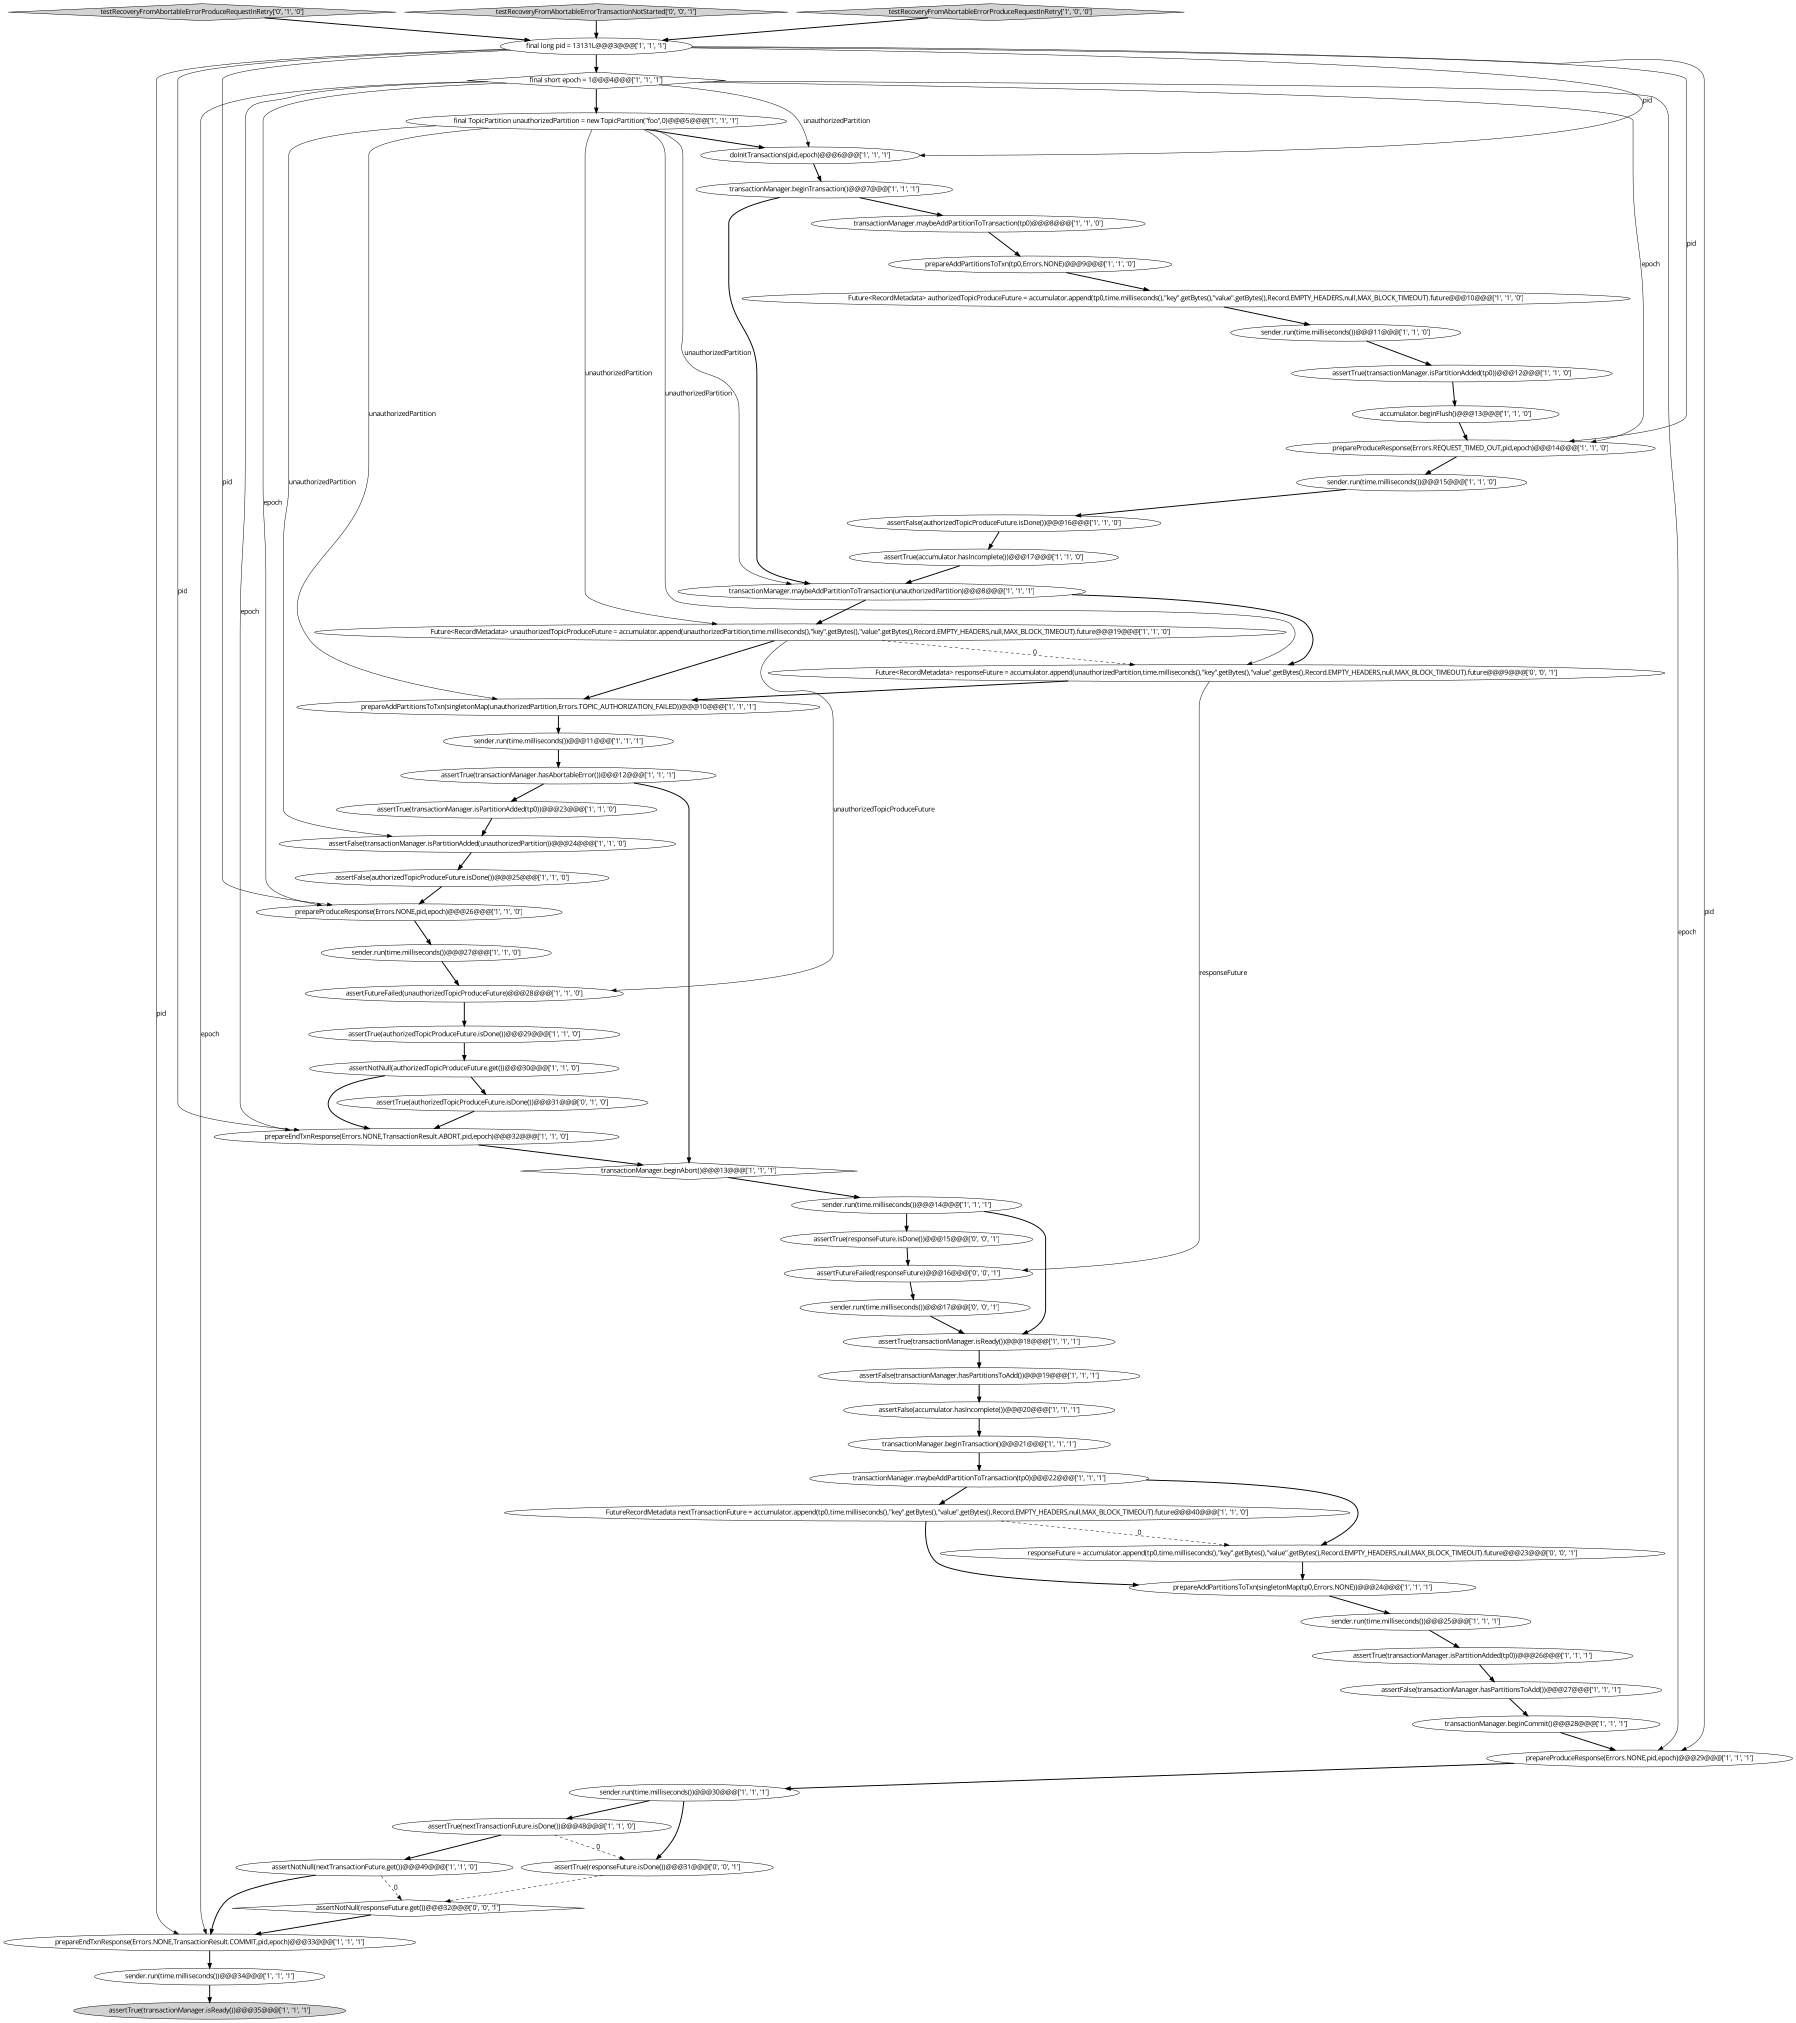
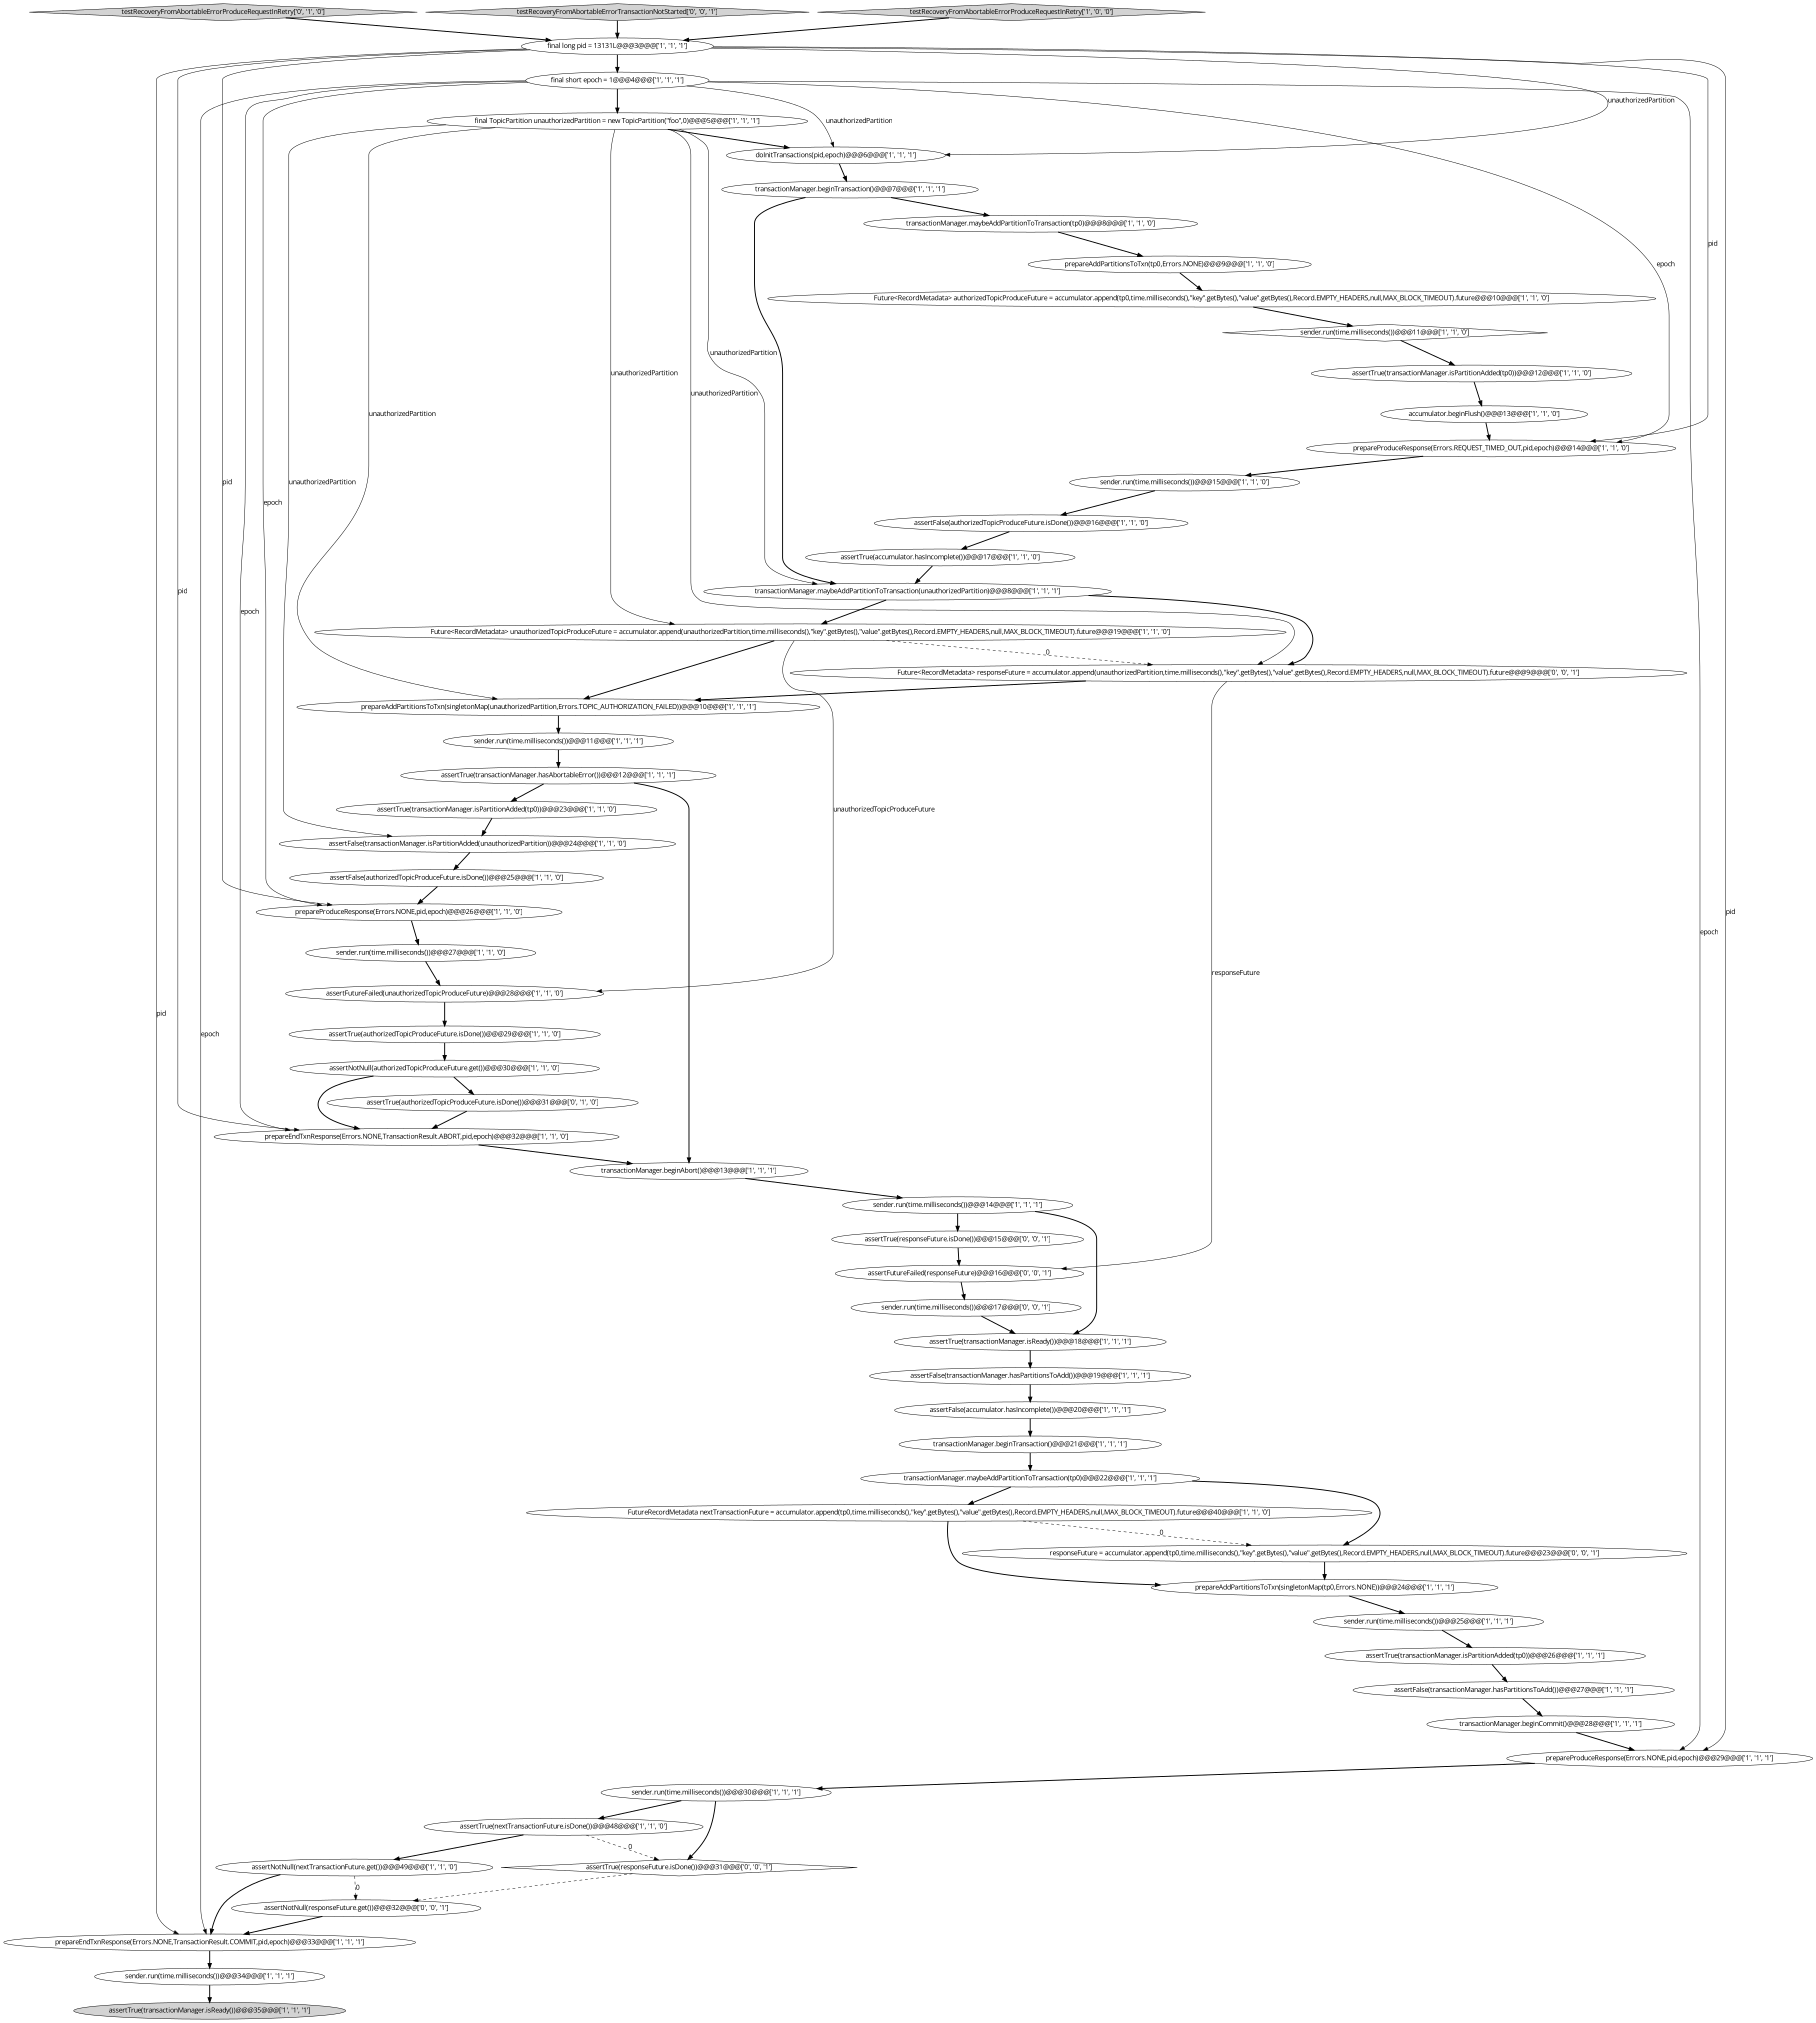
(596, 81) -> (617, 81)
(1647, 101) -> (1641, 101)
(1346, 333) -> (1385, 333)
(689, 1171) -> (689, 1171)
(647, 1868) -> (679, 1868)
(408, 1908) -> (356, 1908)
